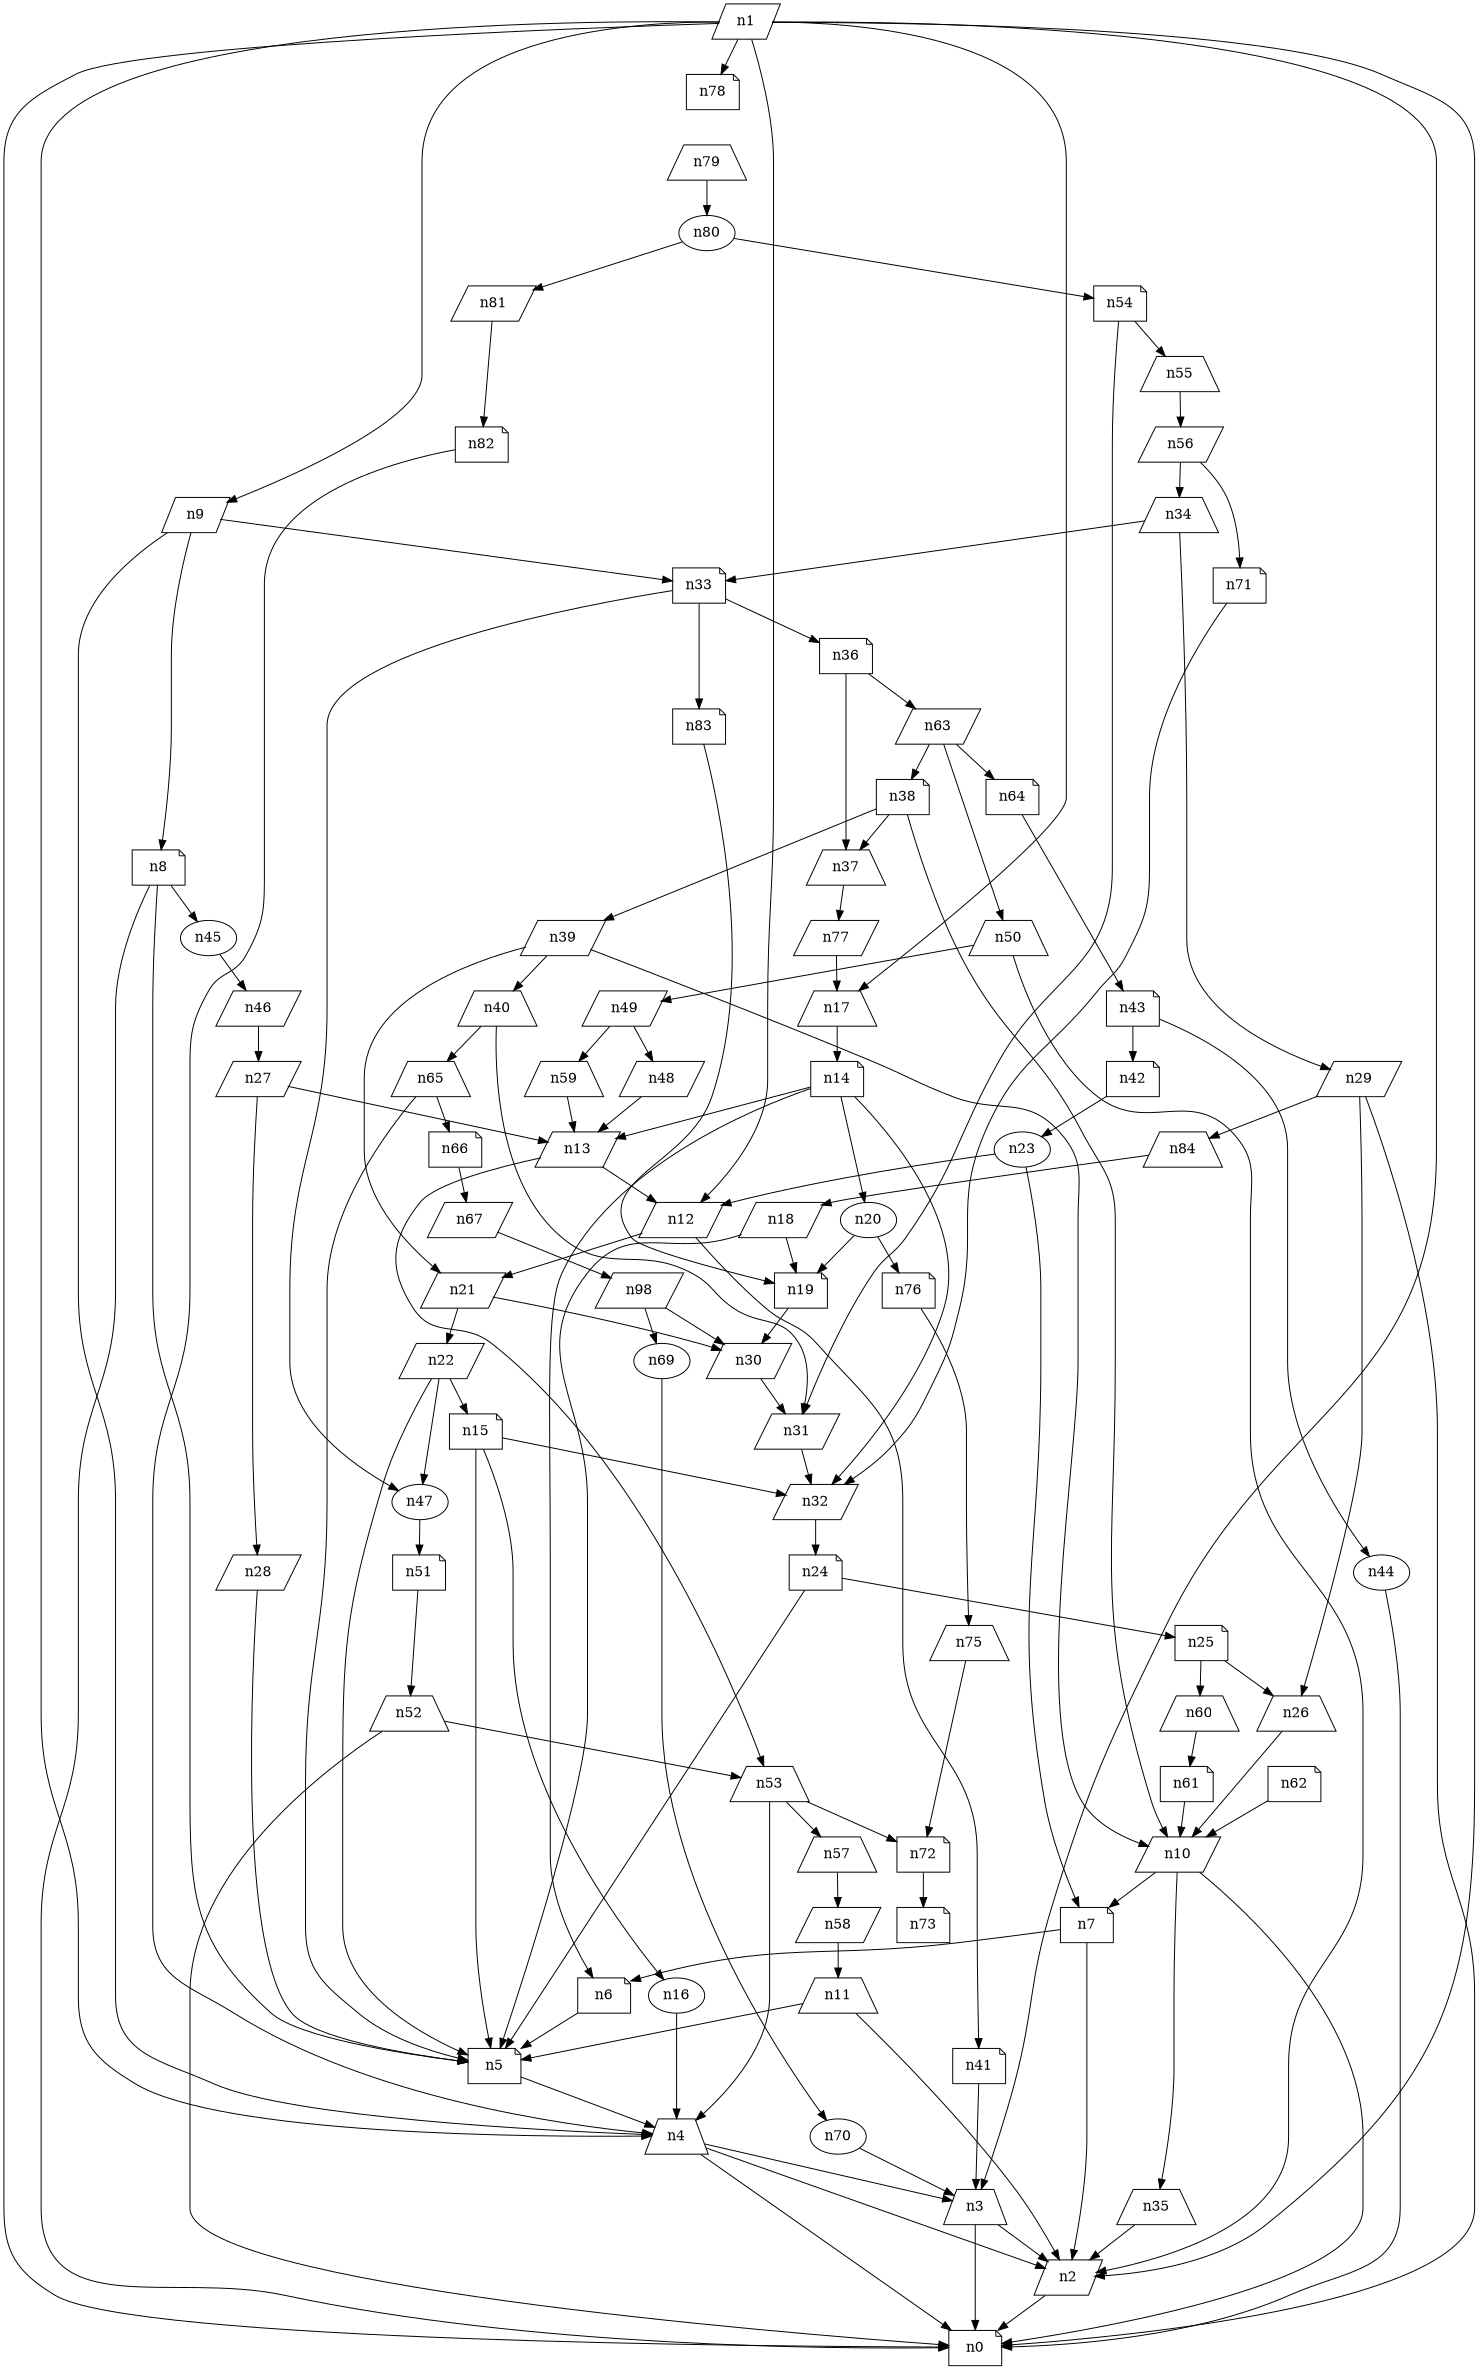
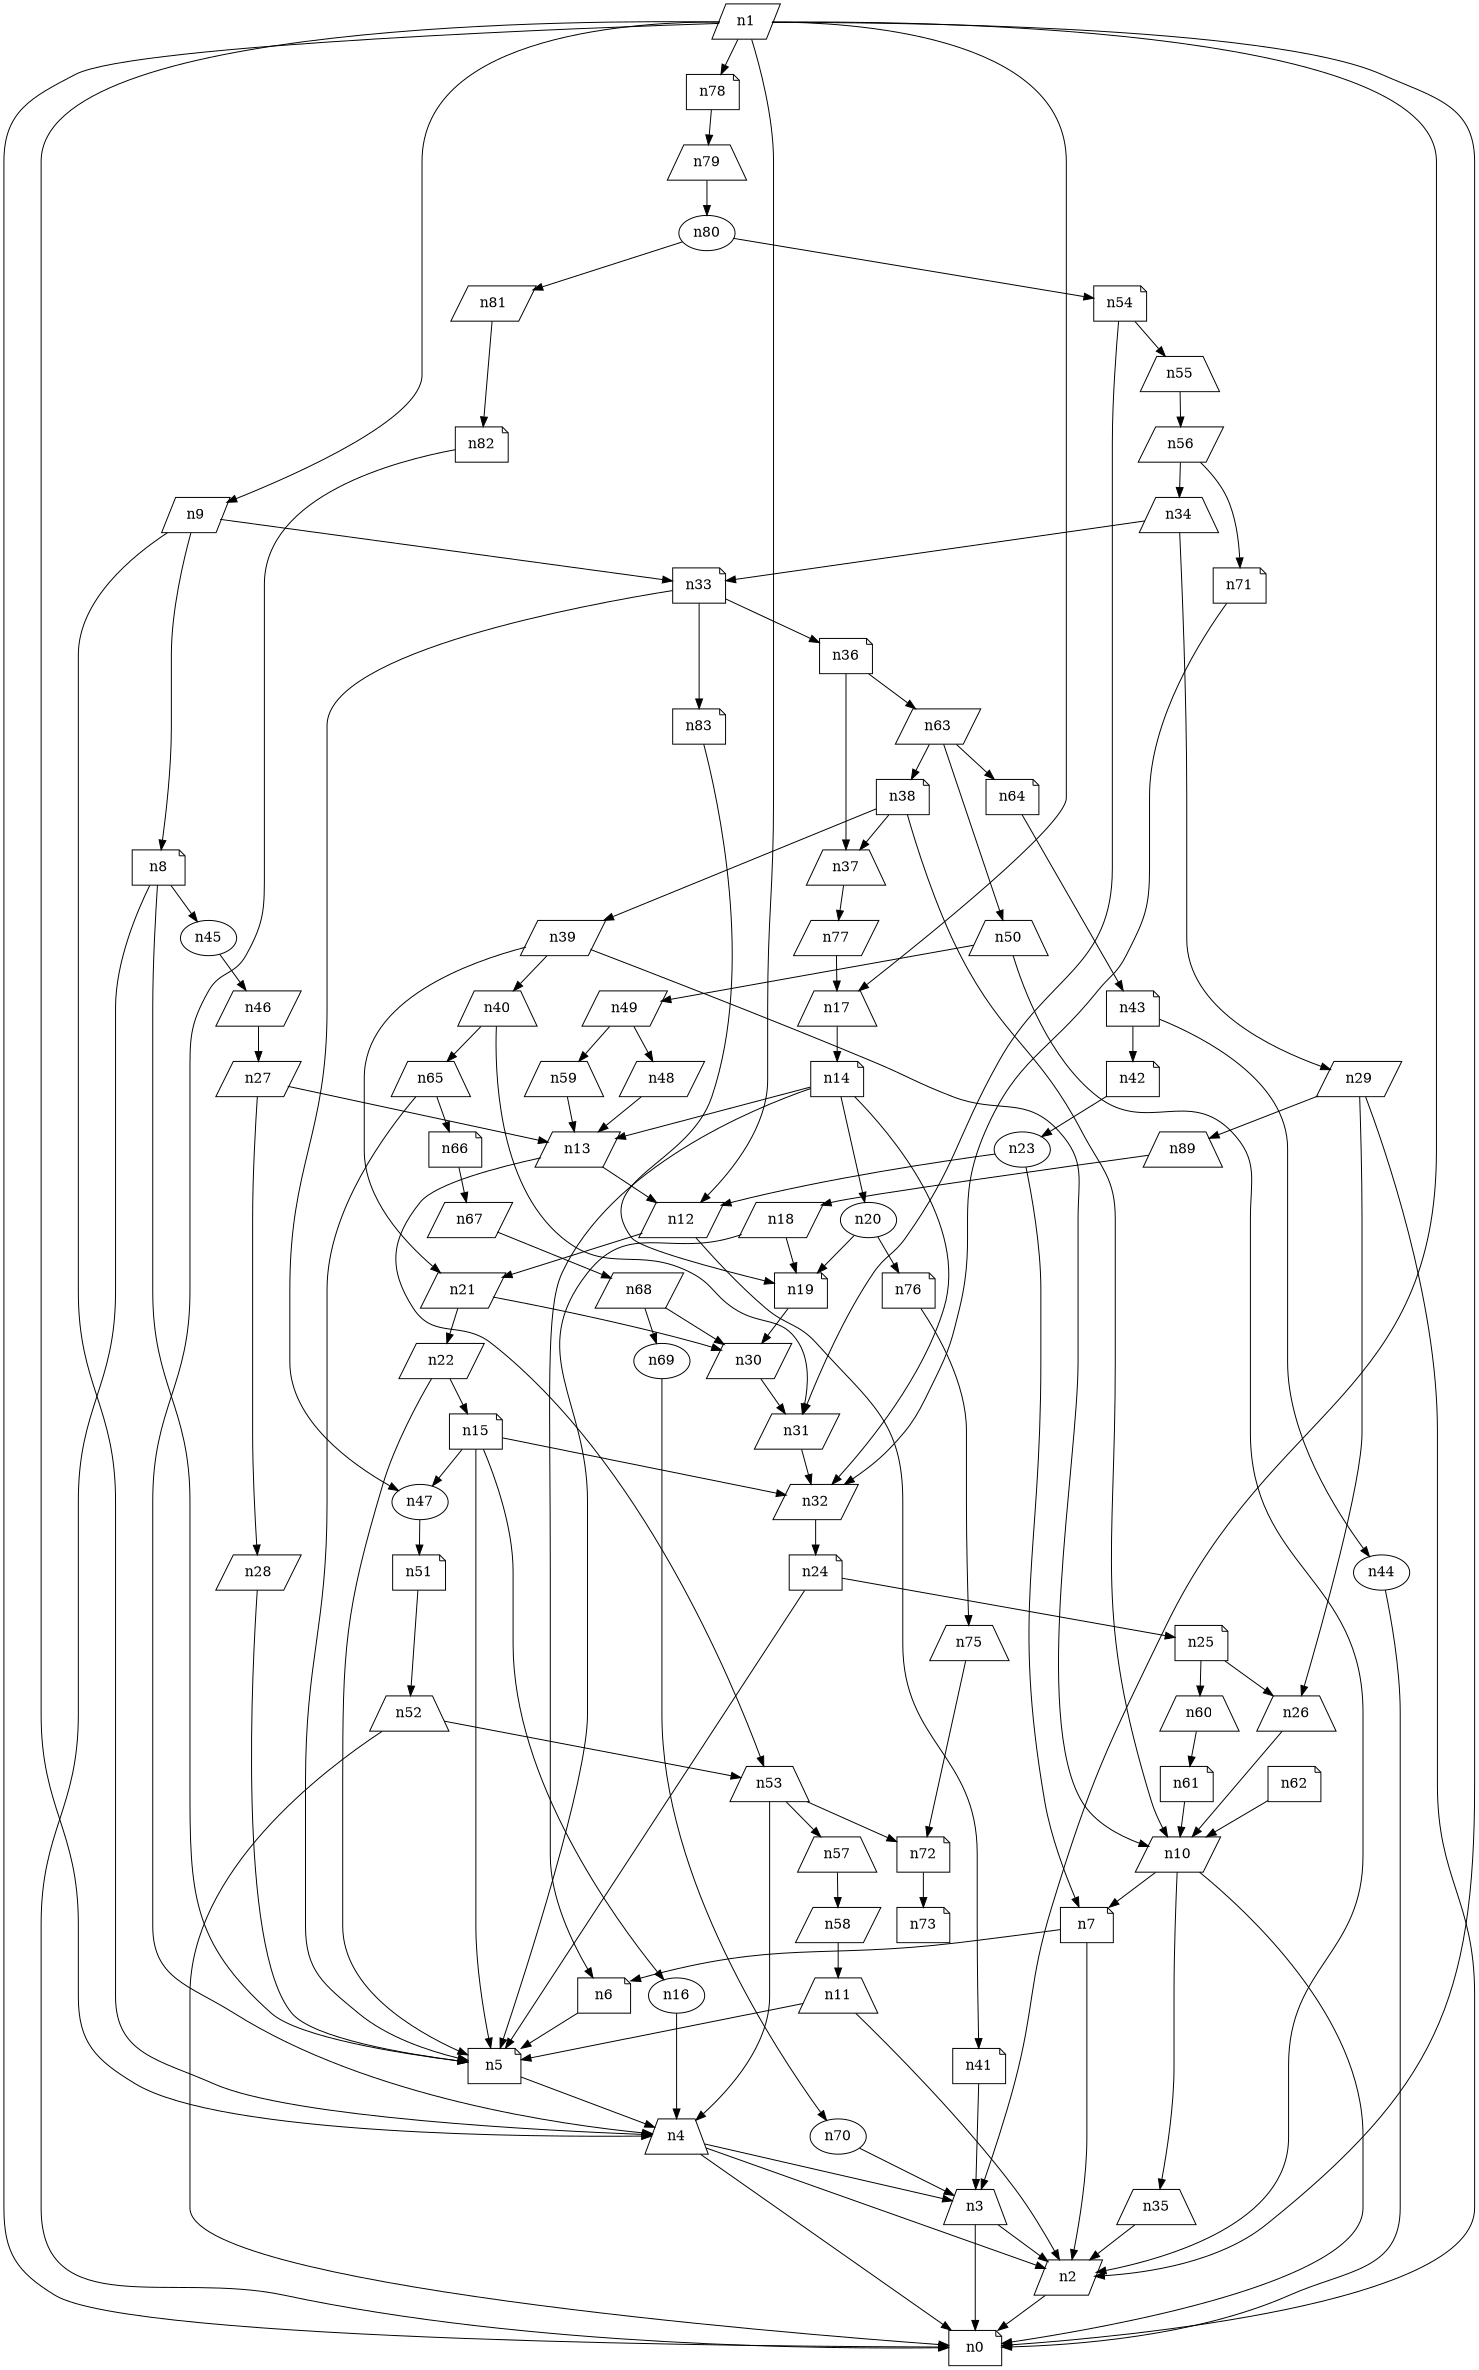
none -> (710, 122)
(1183, 1150) -> (1183, 1150)
(639, 1291) -> (639, 1291)
(432, 1427) -> (450, 1464)
